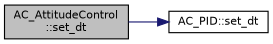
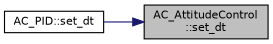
(143, 22) -> (118, 22)
